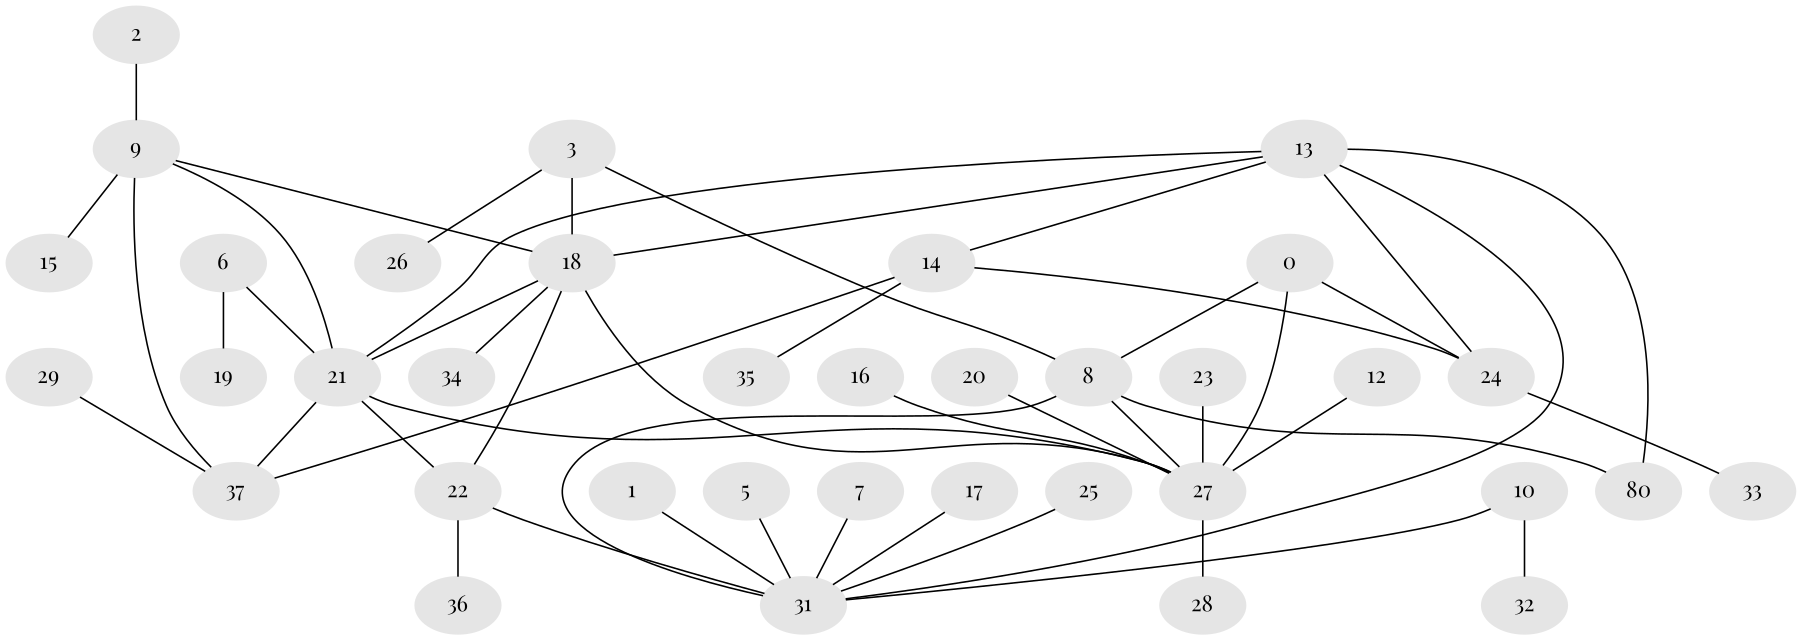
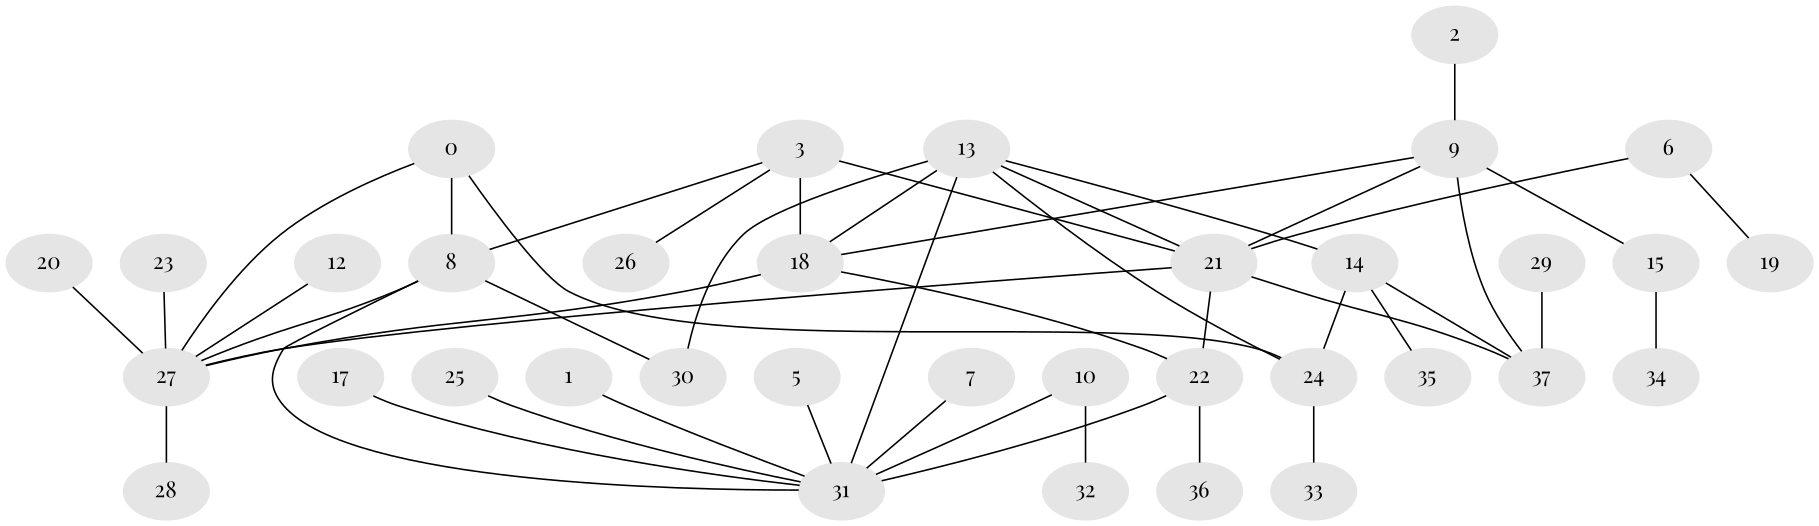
(455, 320) -> (1007, 206)
(512, 320) -> (1656, 320)
(861, 377) -> none
(1639, 491) -> (683, 377)
